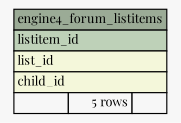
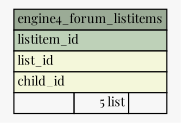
(110, 103) -> (112, 103)
